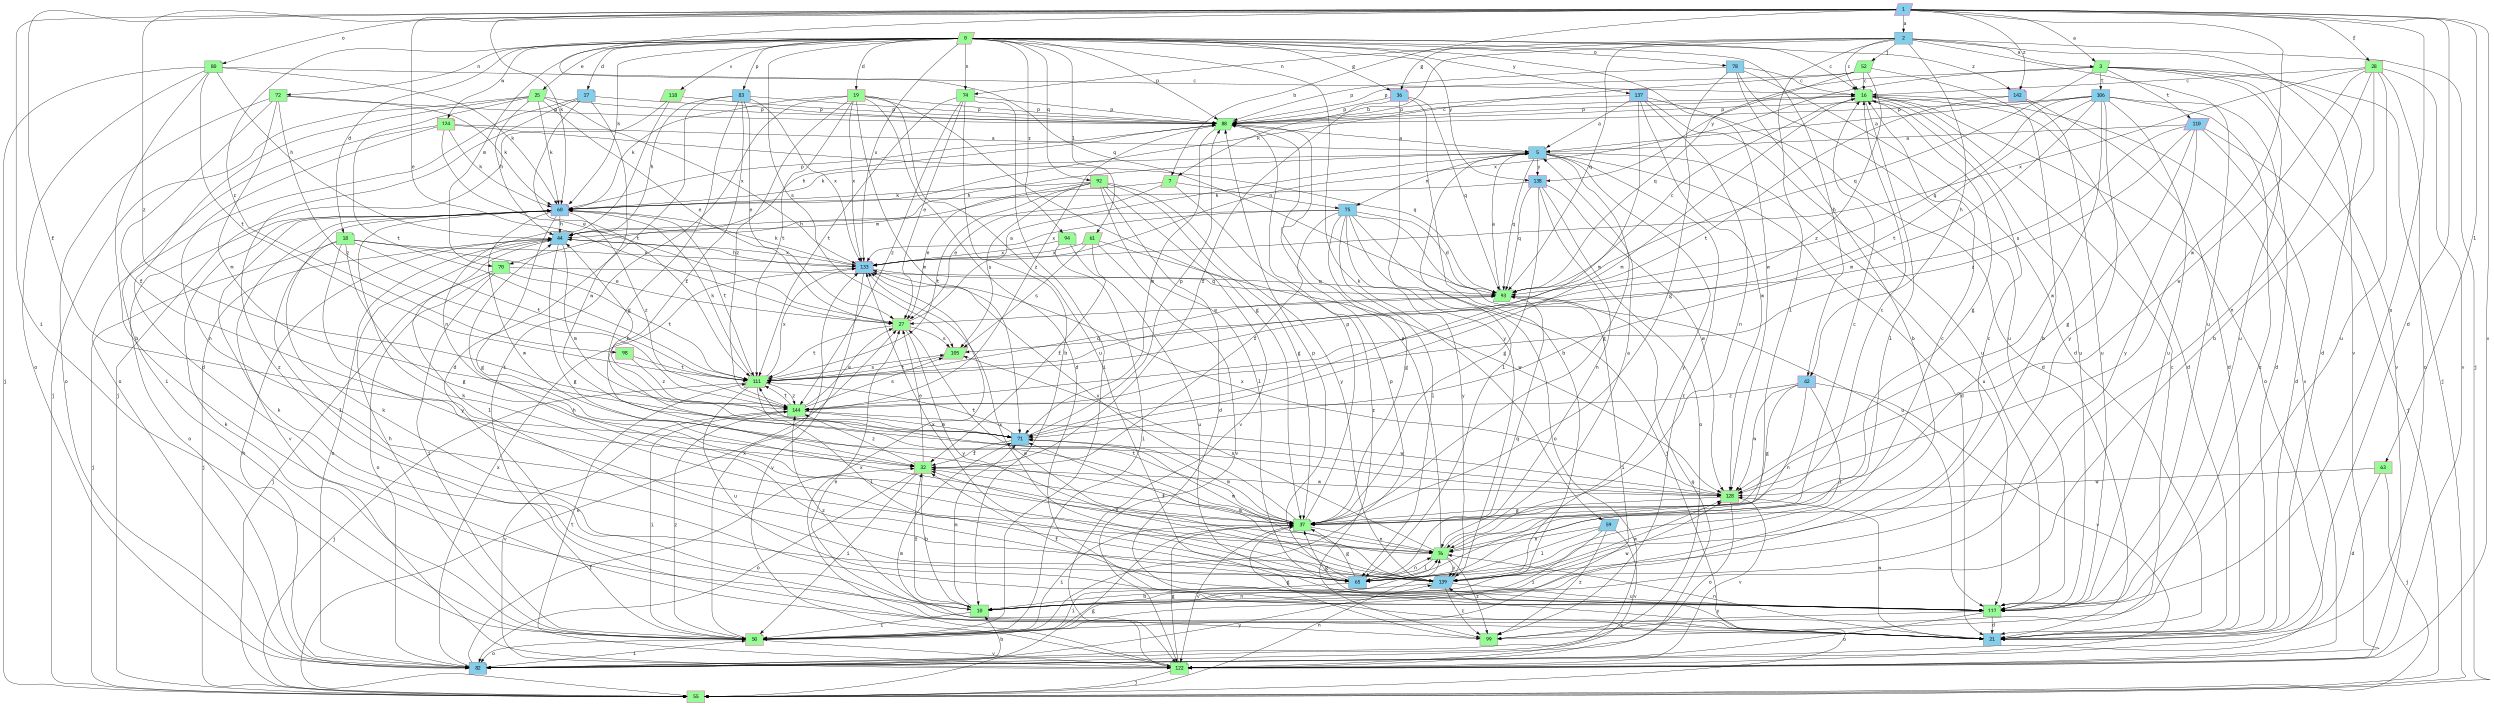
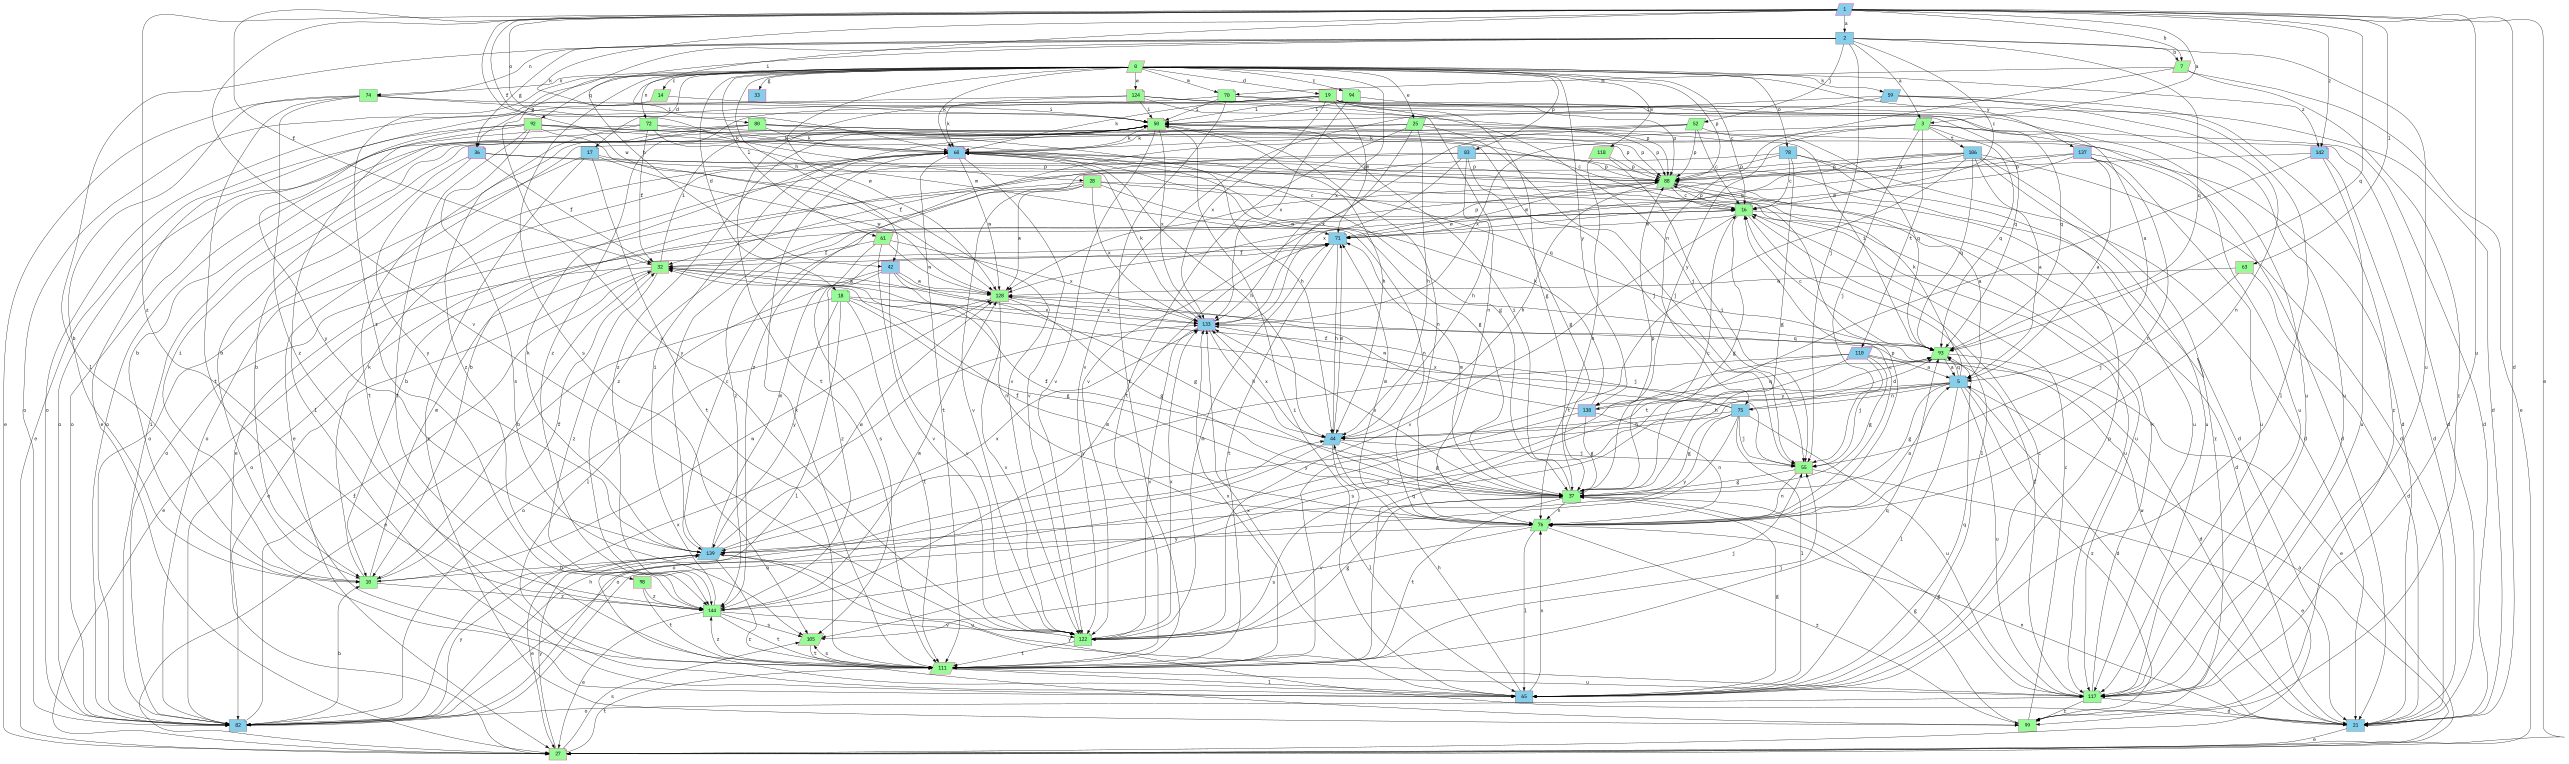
none -> (661, 95)
none -> (757, 95)
